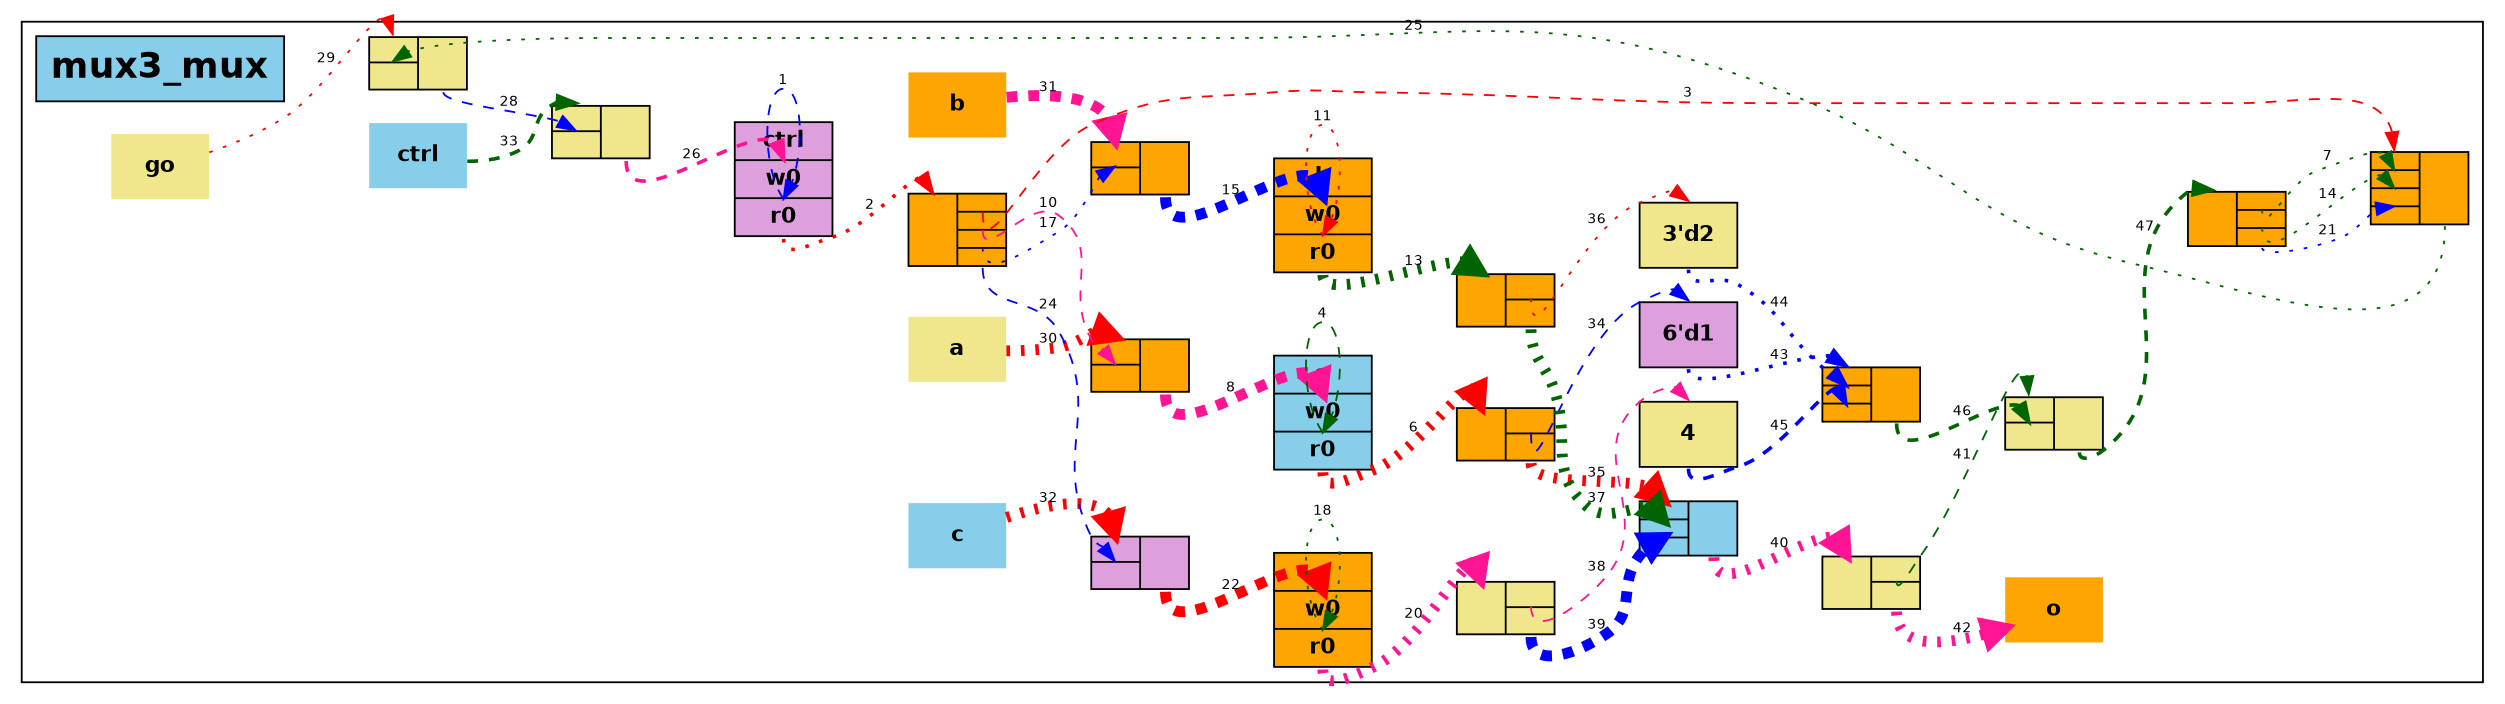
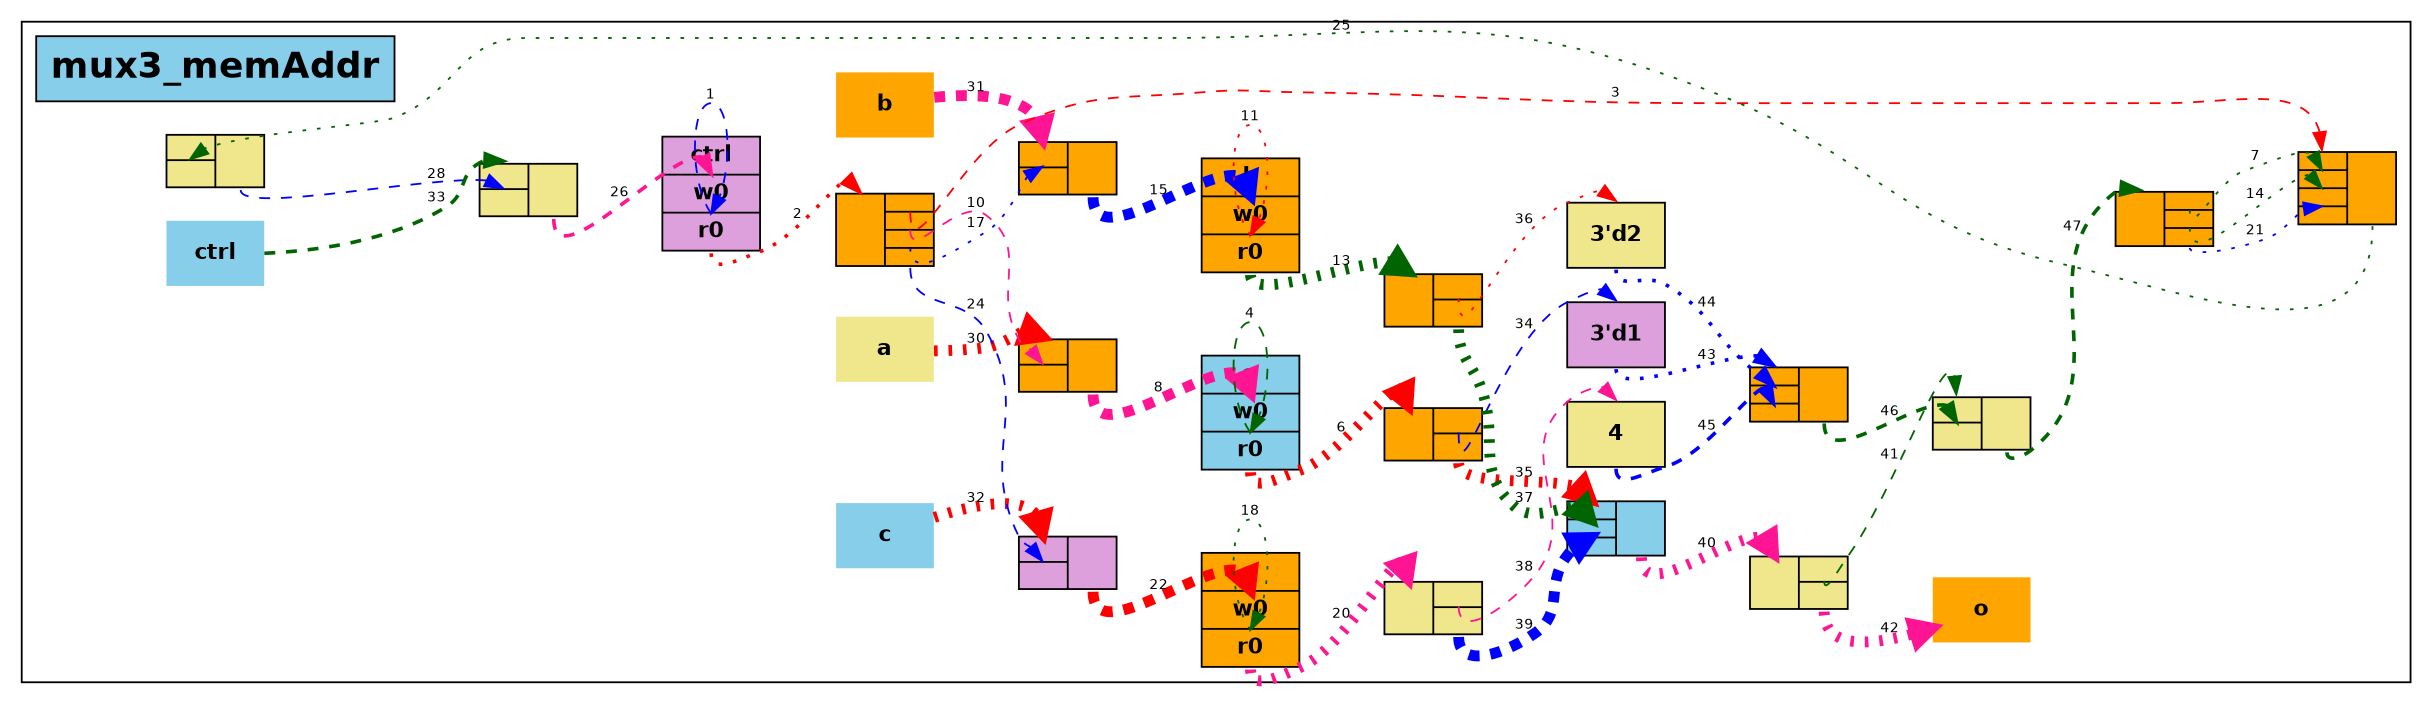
(160, 69) -> (215, 69)
(160, 166) -> none
(1688, 335) -> (1616, 335)
